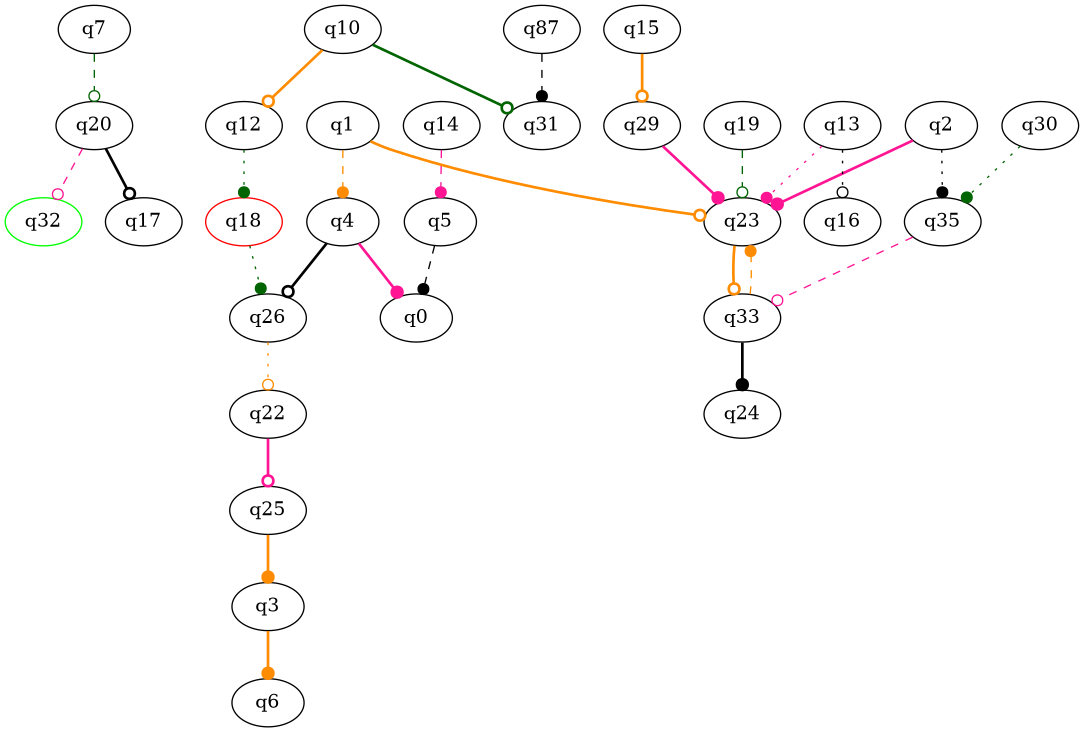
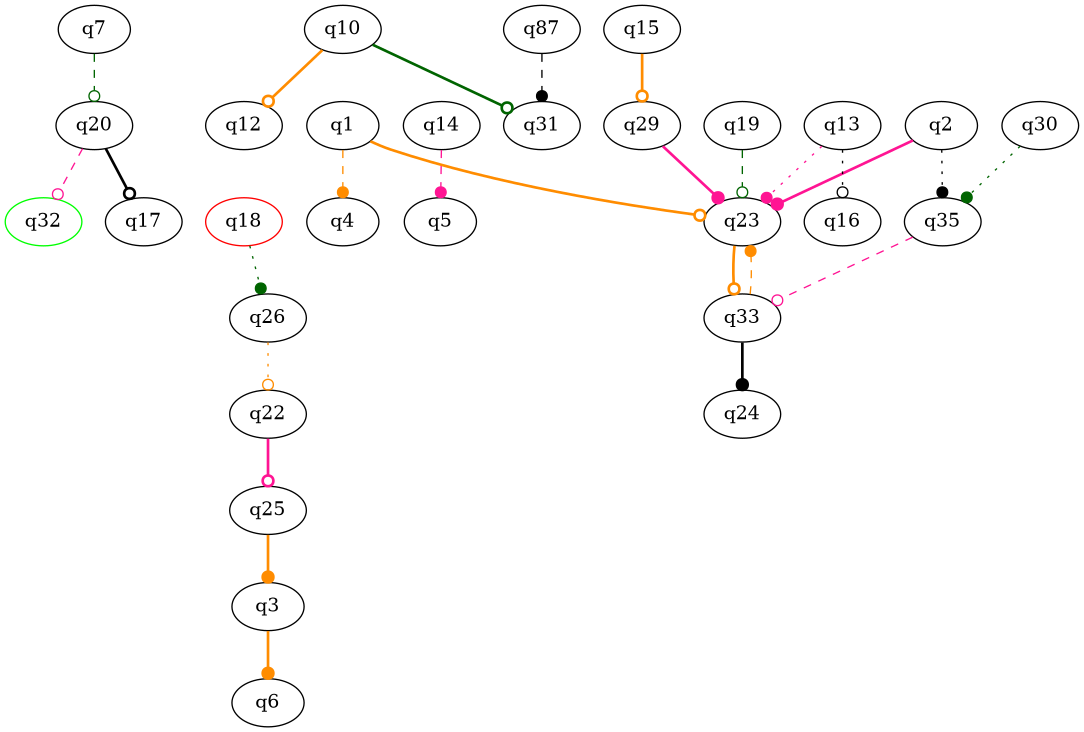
(244, 168) -> none
(309, 265) -> none
(416, 318) -> none
